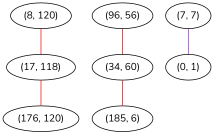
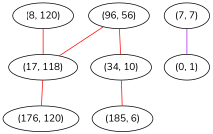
none -> (81, 41)
(123, 67) -> (121, 67)
